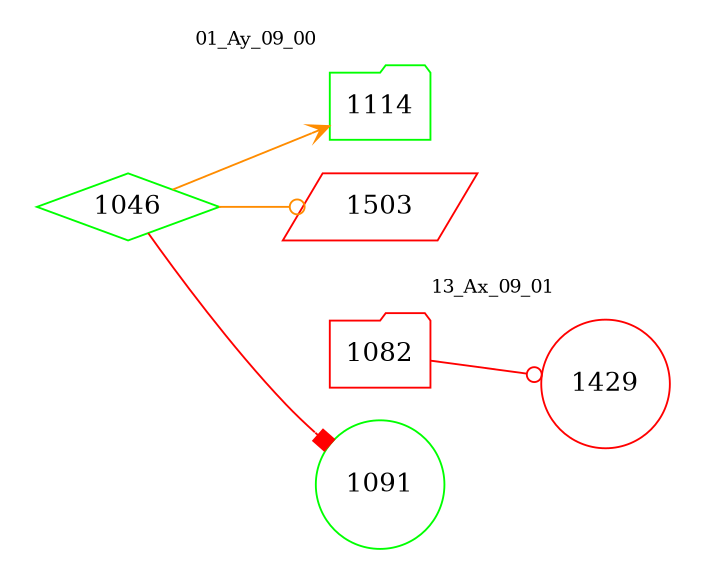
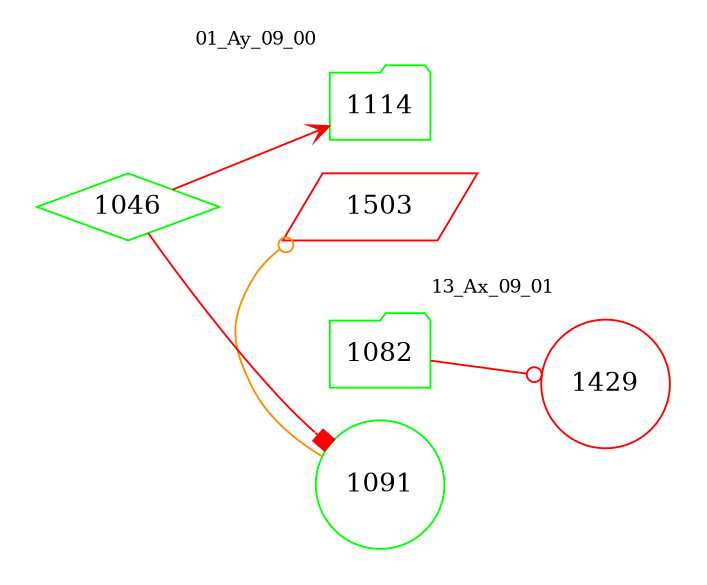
(242, 161) -> (242, 161)
(254, 207) -> (251, 385)
(380, 354) -> (380, 354)
